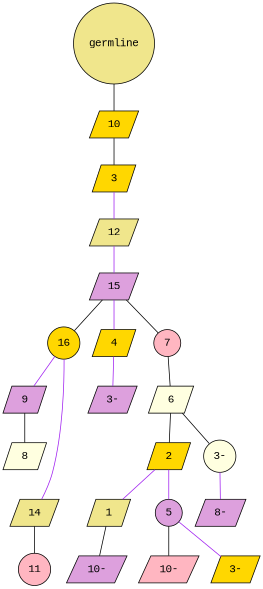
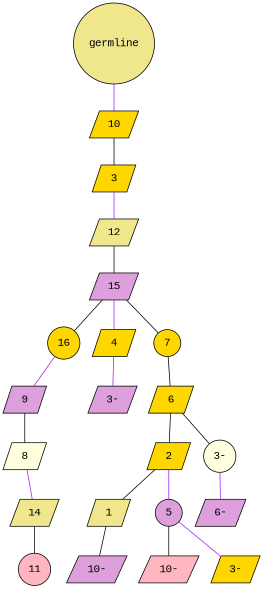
(114, 97) -> (114, 97)
(114, 260) -> (114, 260)
(167, 343) -> (167, 343)
(171, 400) -> (171, 400)
(60, 431) -> (30, 484)
(139, 484) -> (139, 484)
(221, 513) -> (221, 513)
